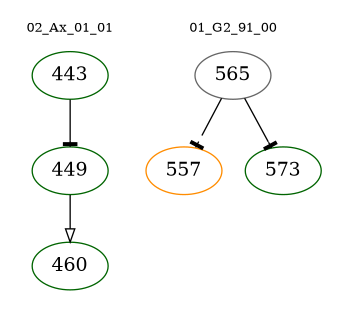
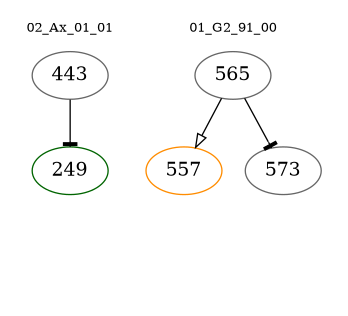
(70, 75) -> (70, 75)
(212, 117) -> (212, 117)
(70, 171) -> (70, 171)
(283, 171) -> (283, 171)
(70, 266) -> none
